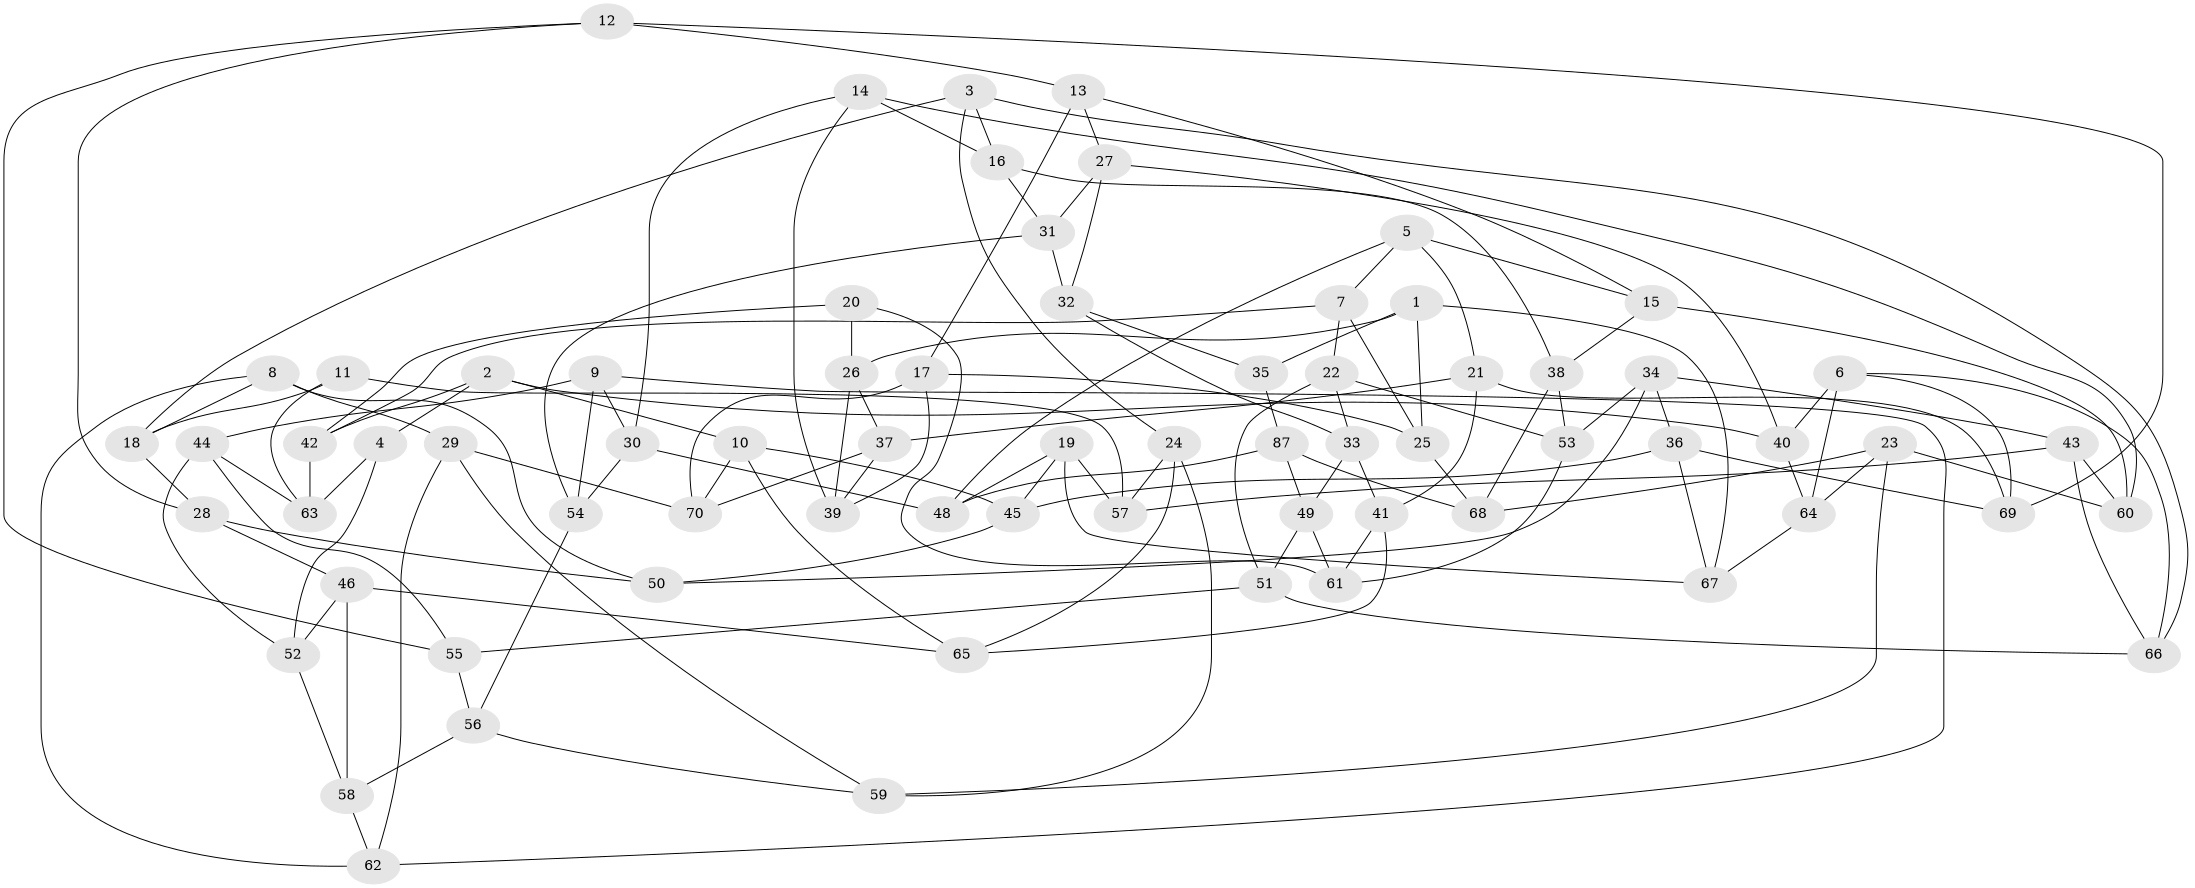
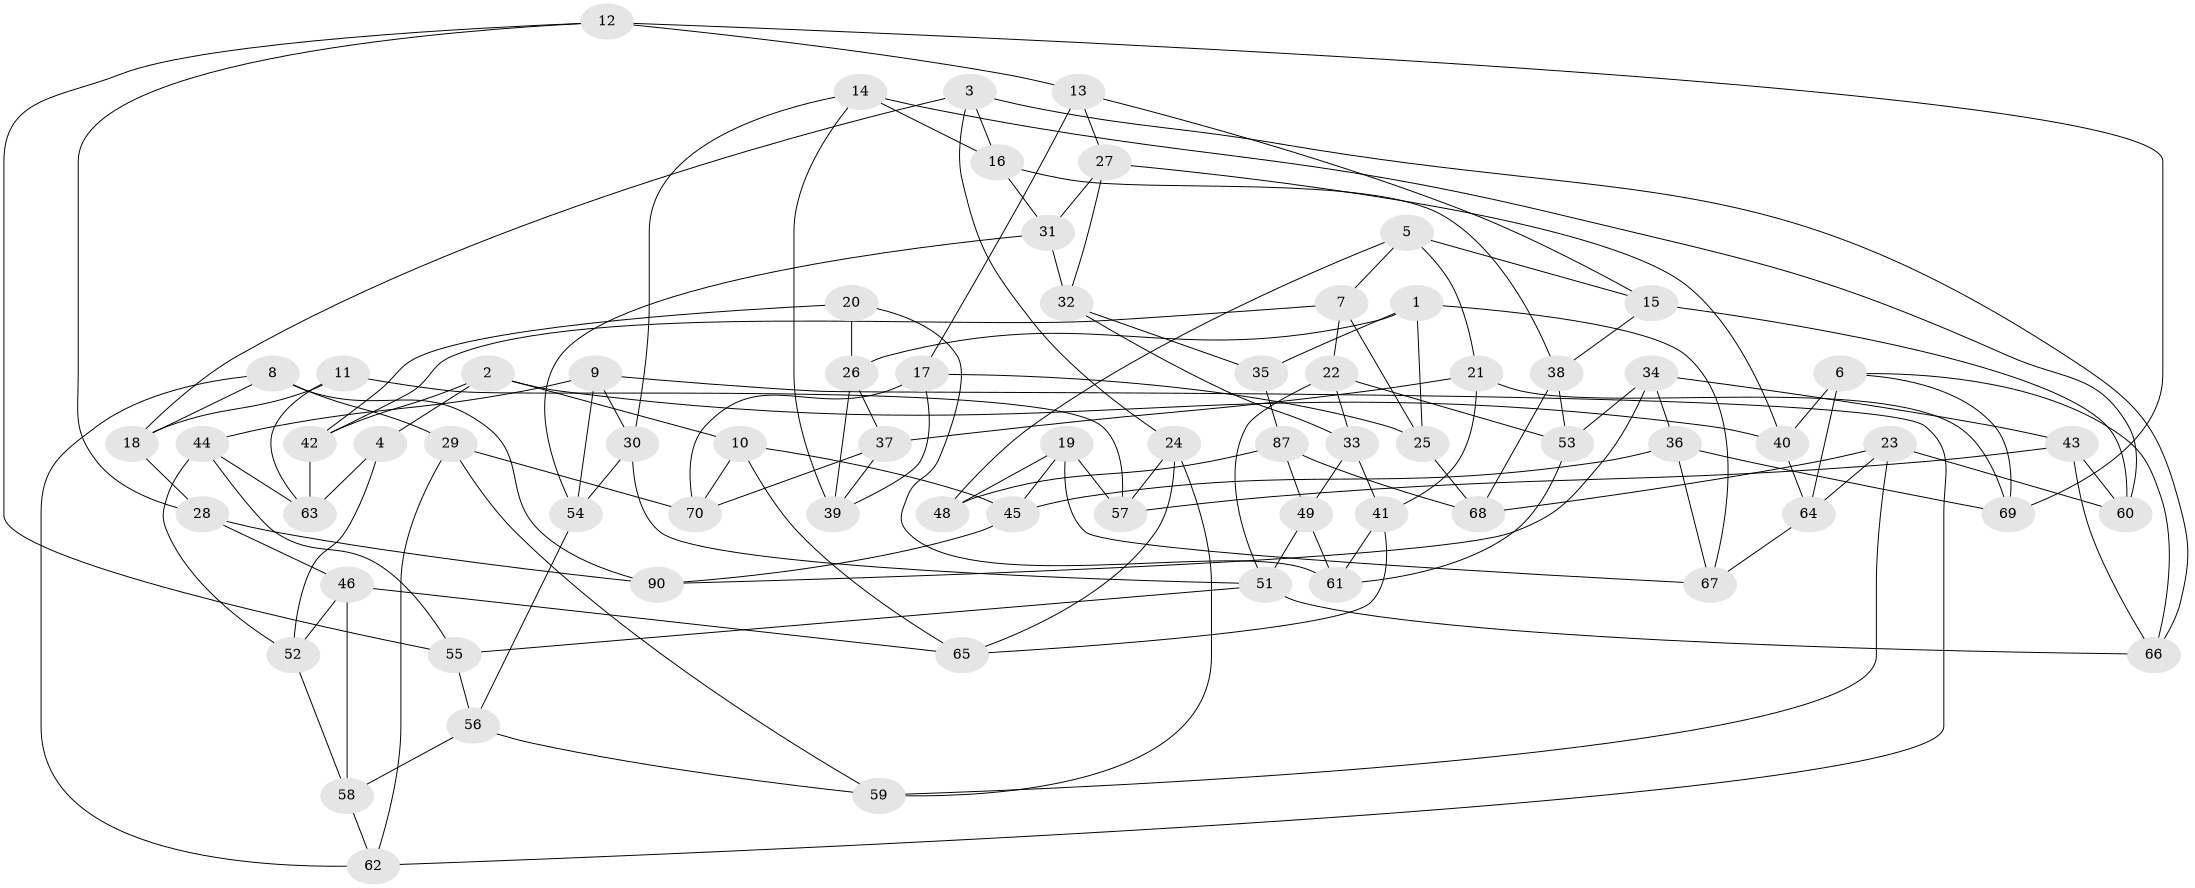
(774, 477) -> (909, 569)
(657, 585) -> (657, 585)
